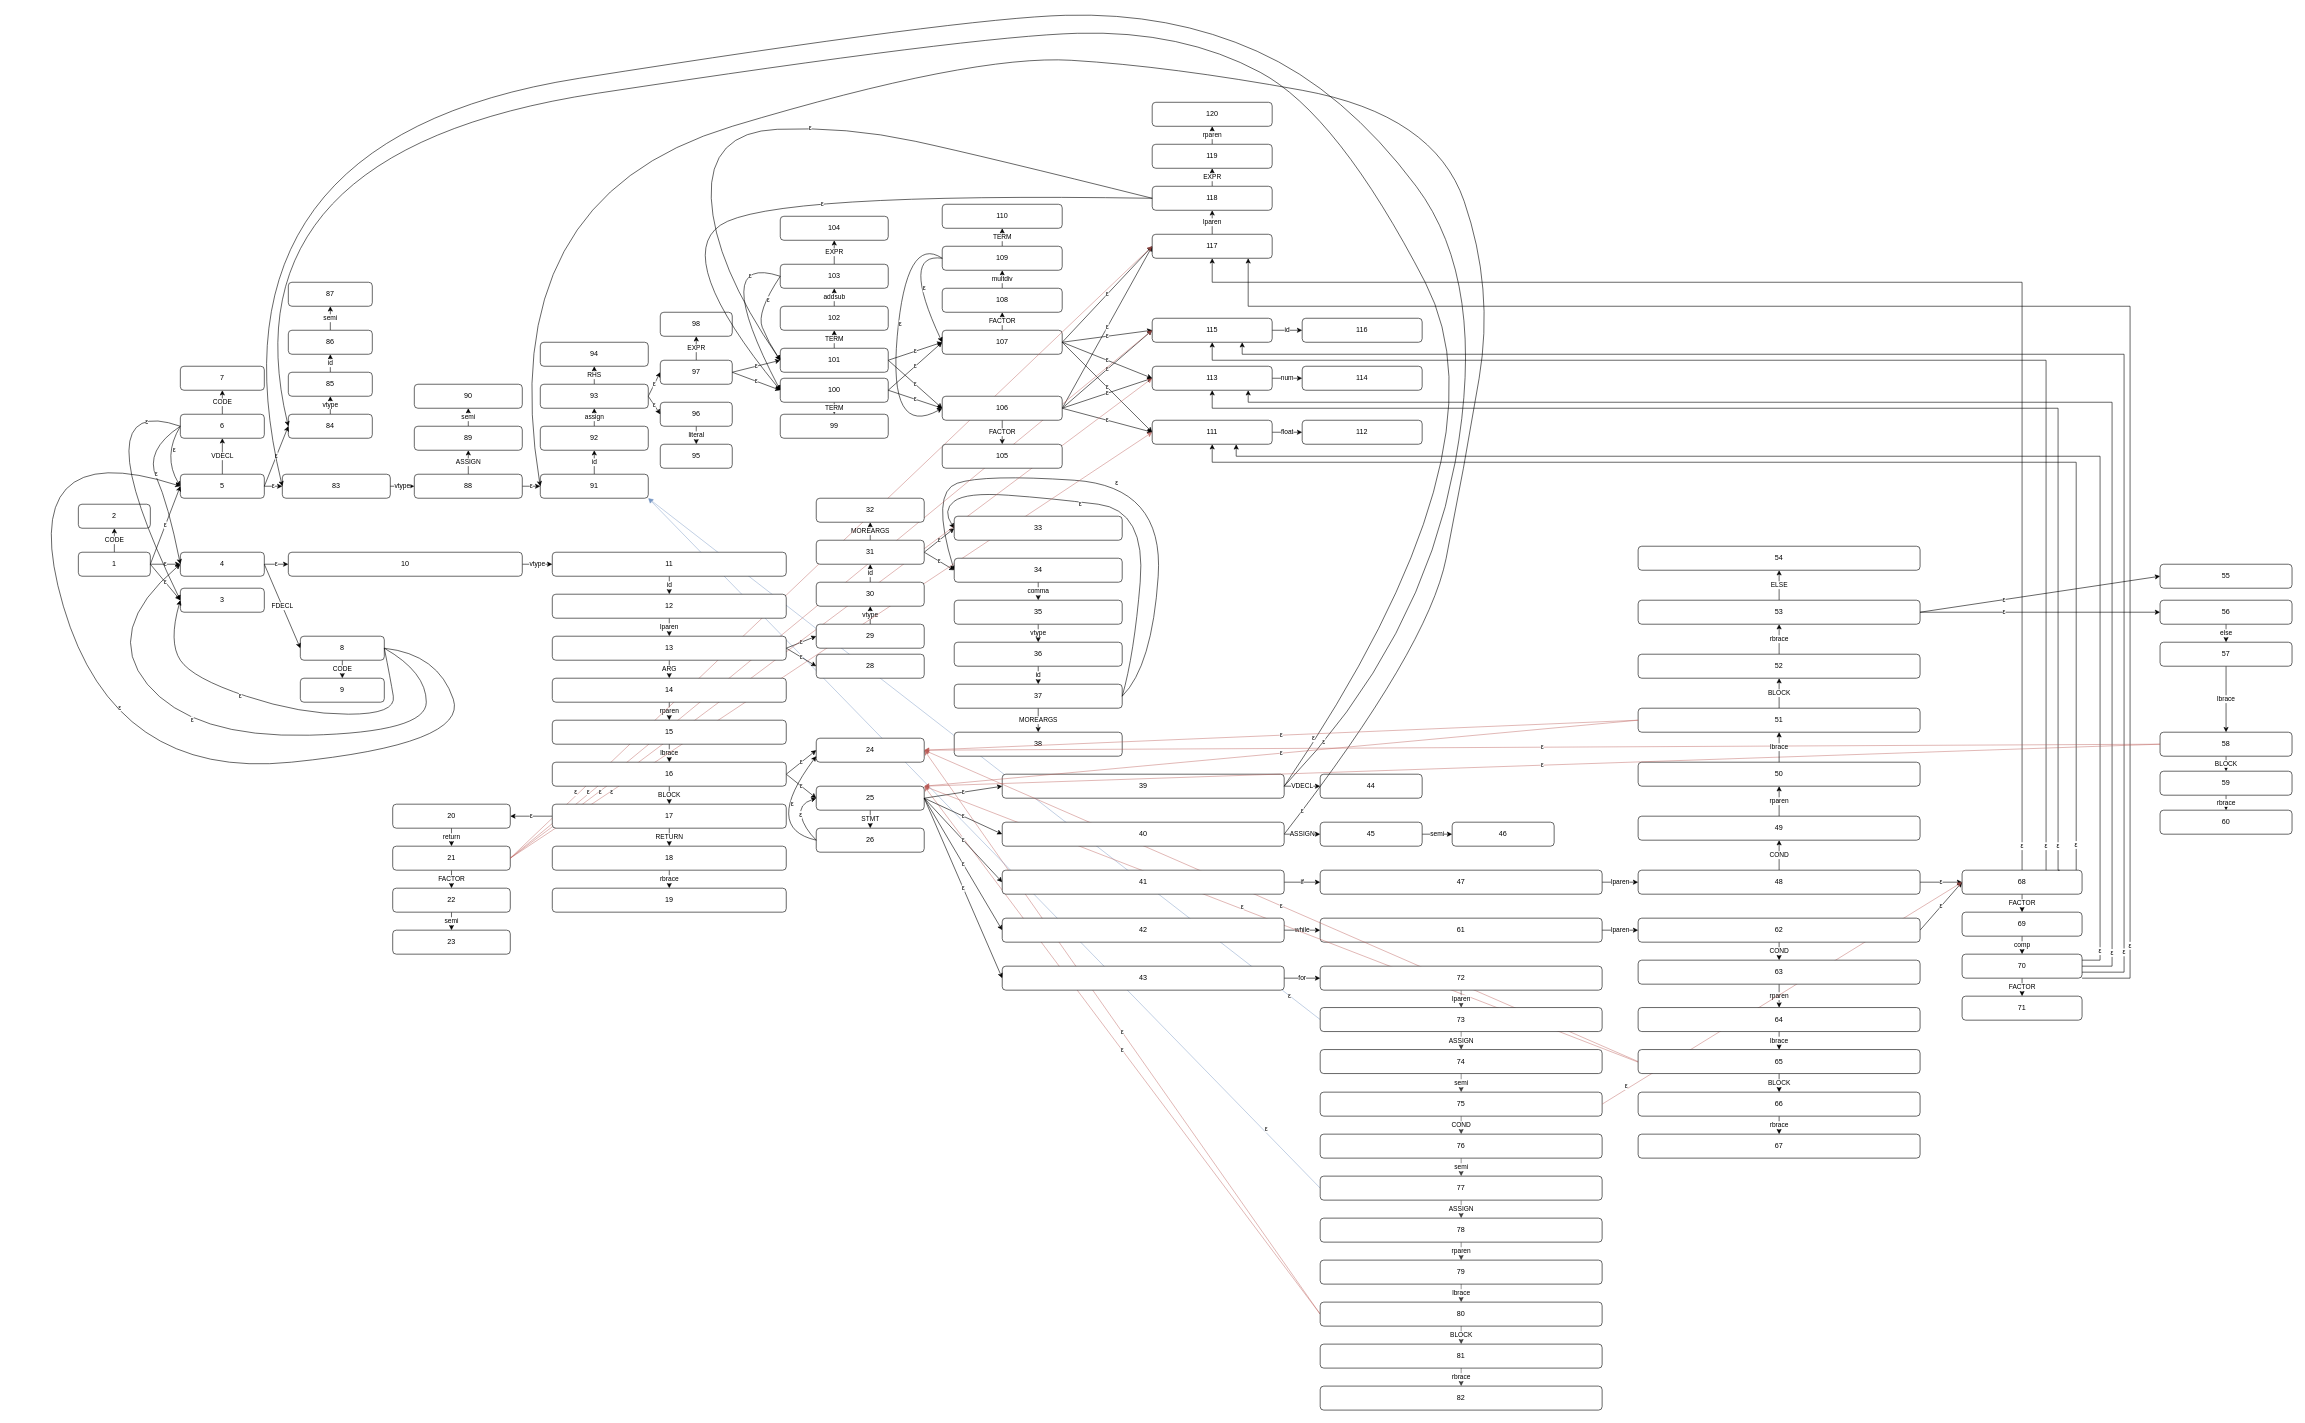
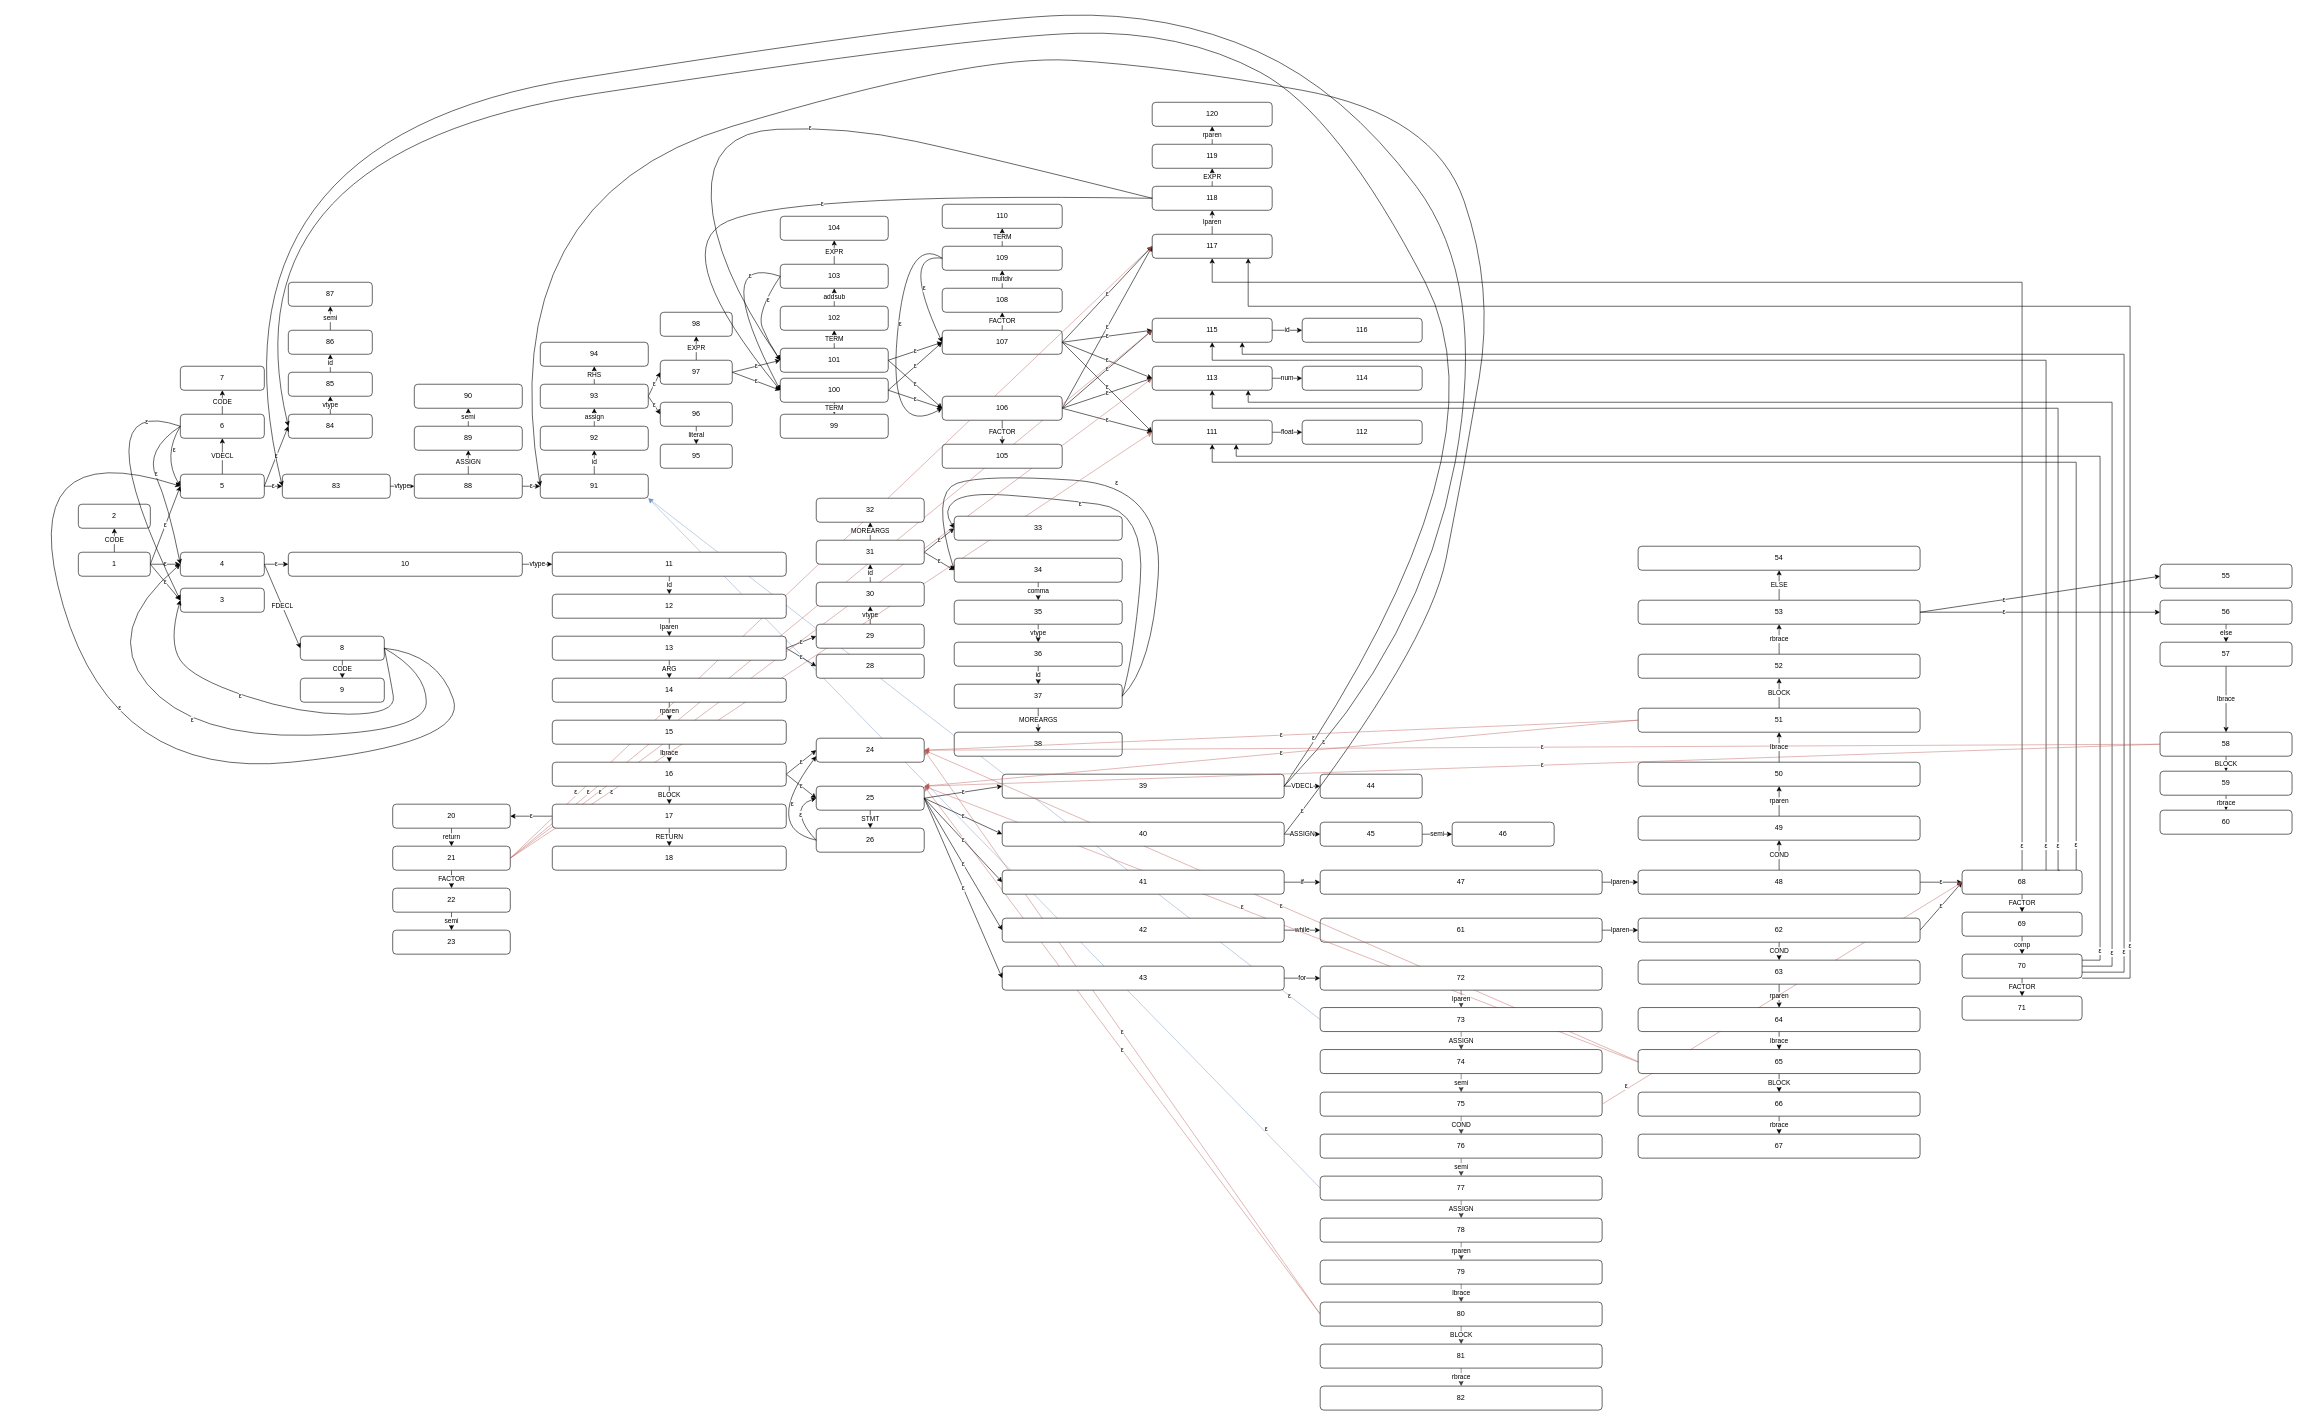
(669, 879) -> none
(669, 900) -> none
